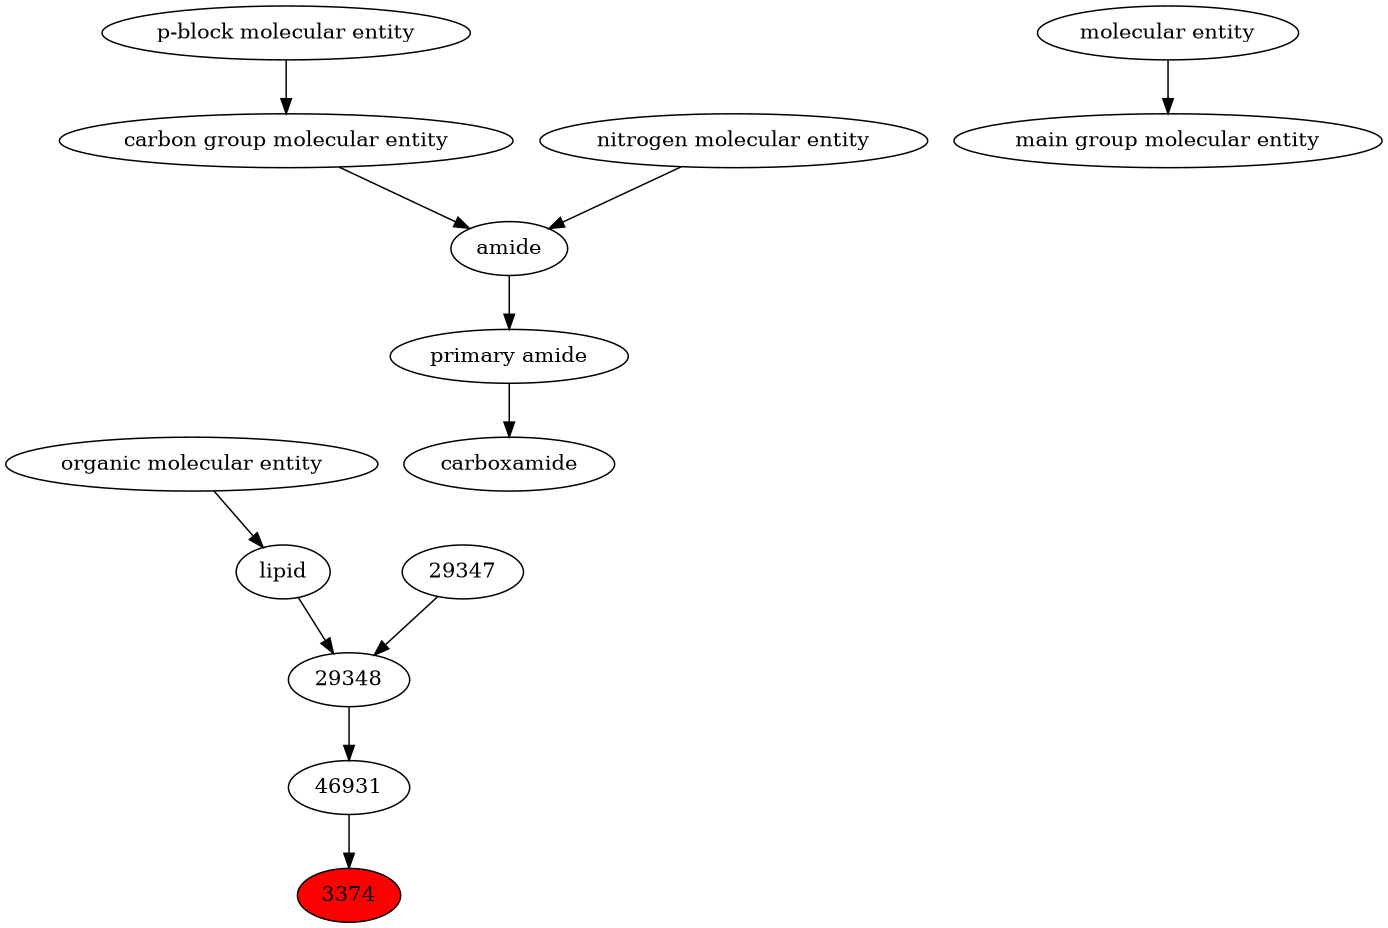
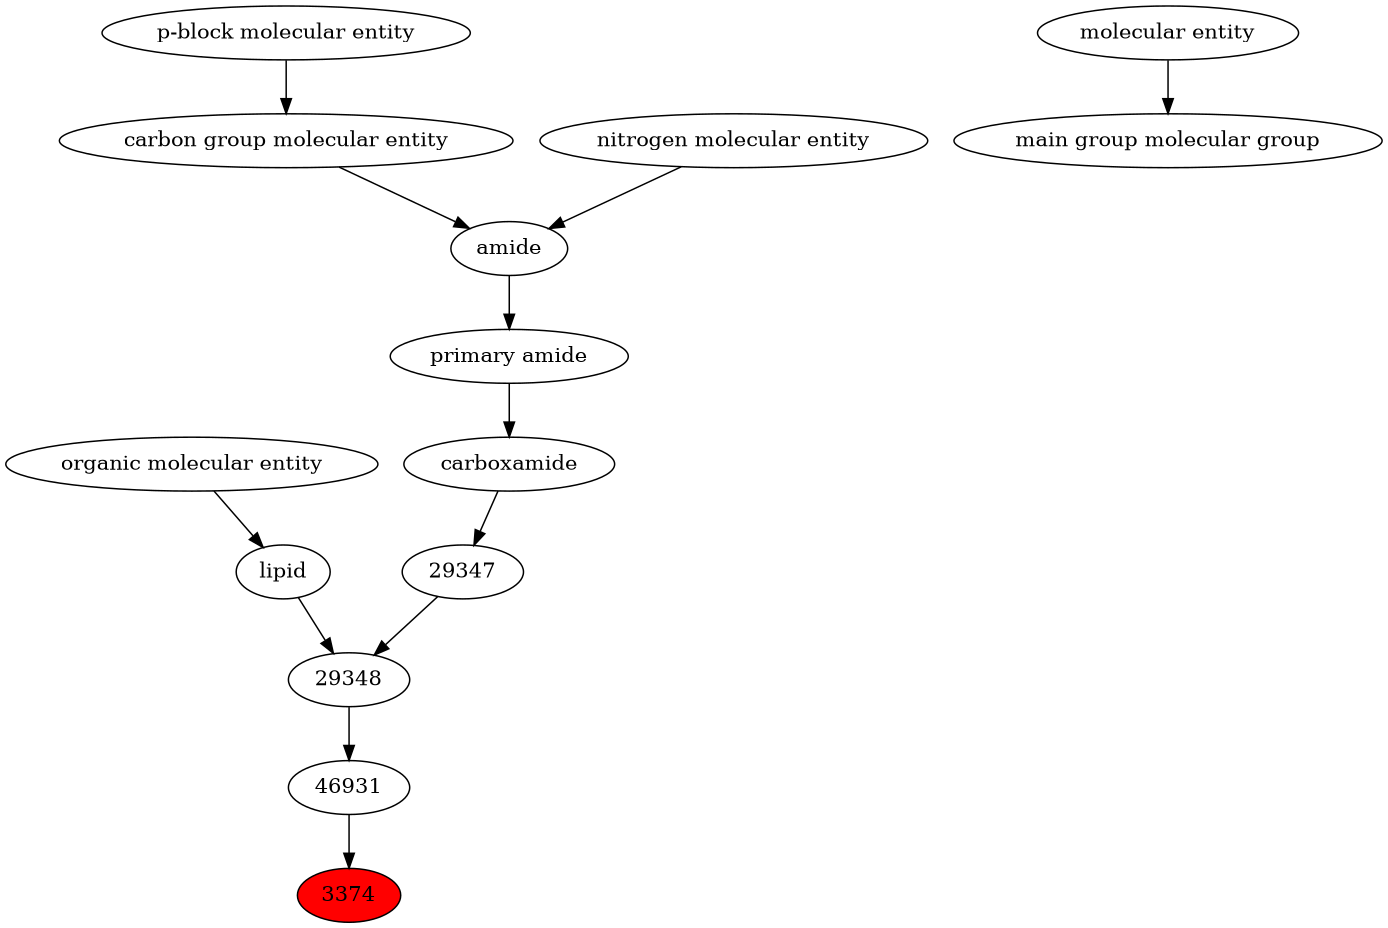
(1168, 141) -> (1168, 141)
none -> (489, 511)
